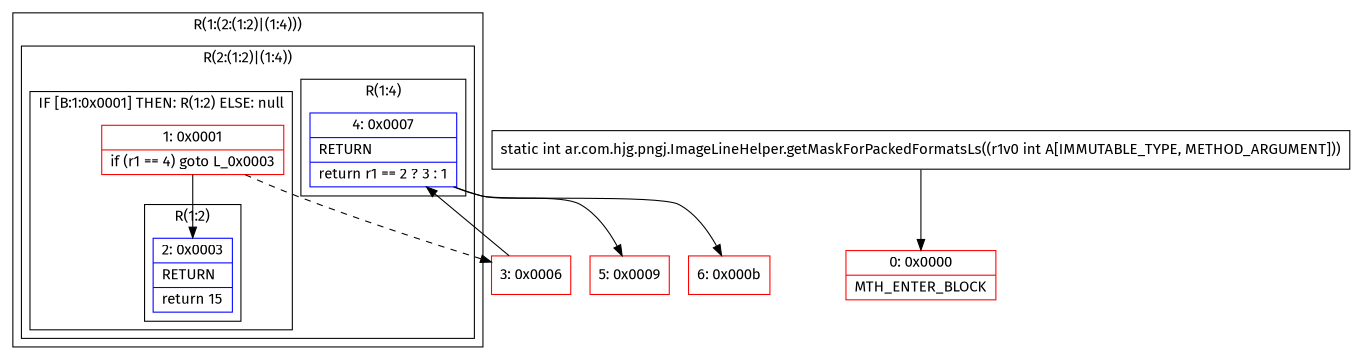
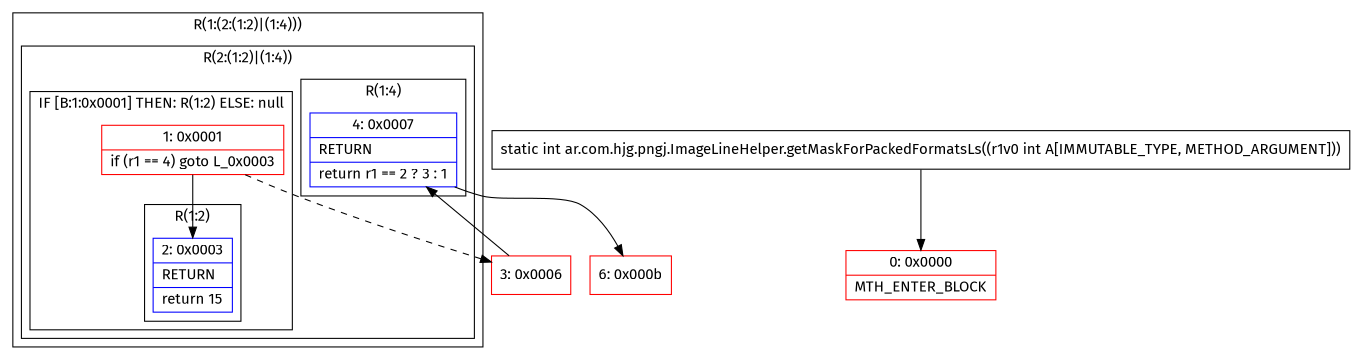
(630, 275) -> none
